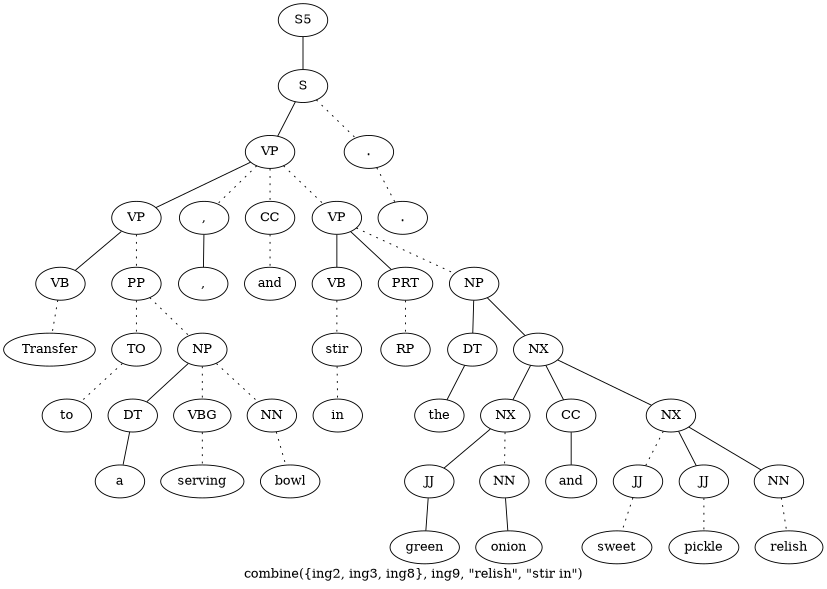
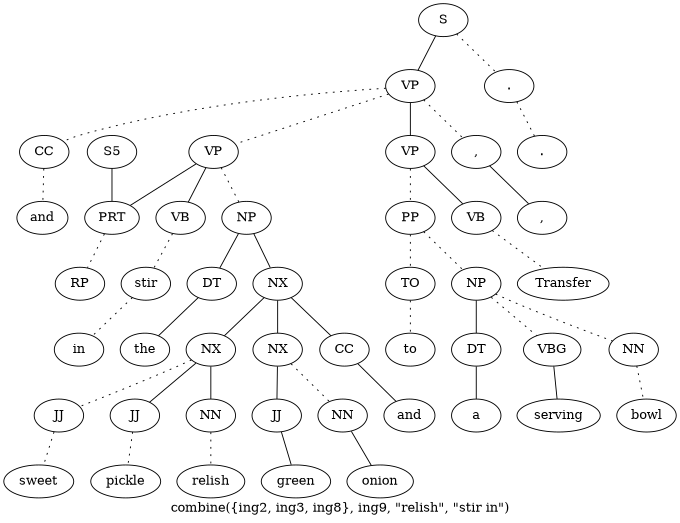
(303, 53) -> (112, 185)
(202, 449) -> (555, 383)
